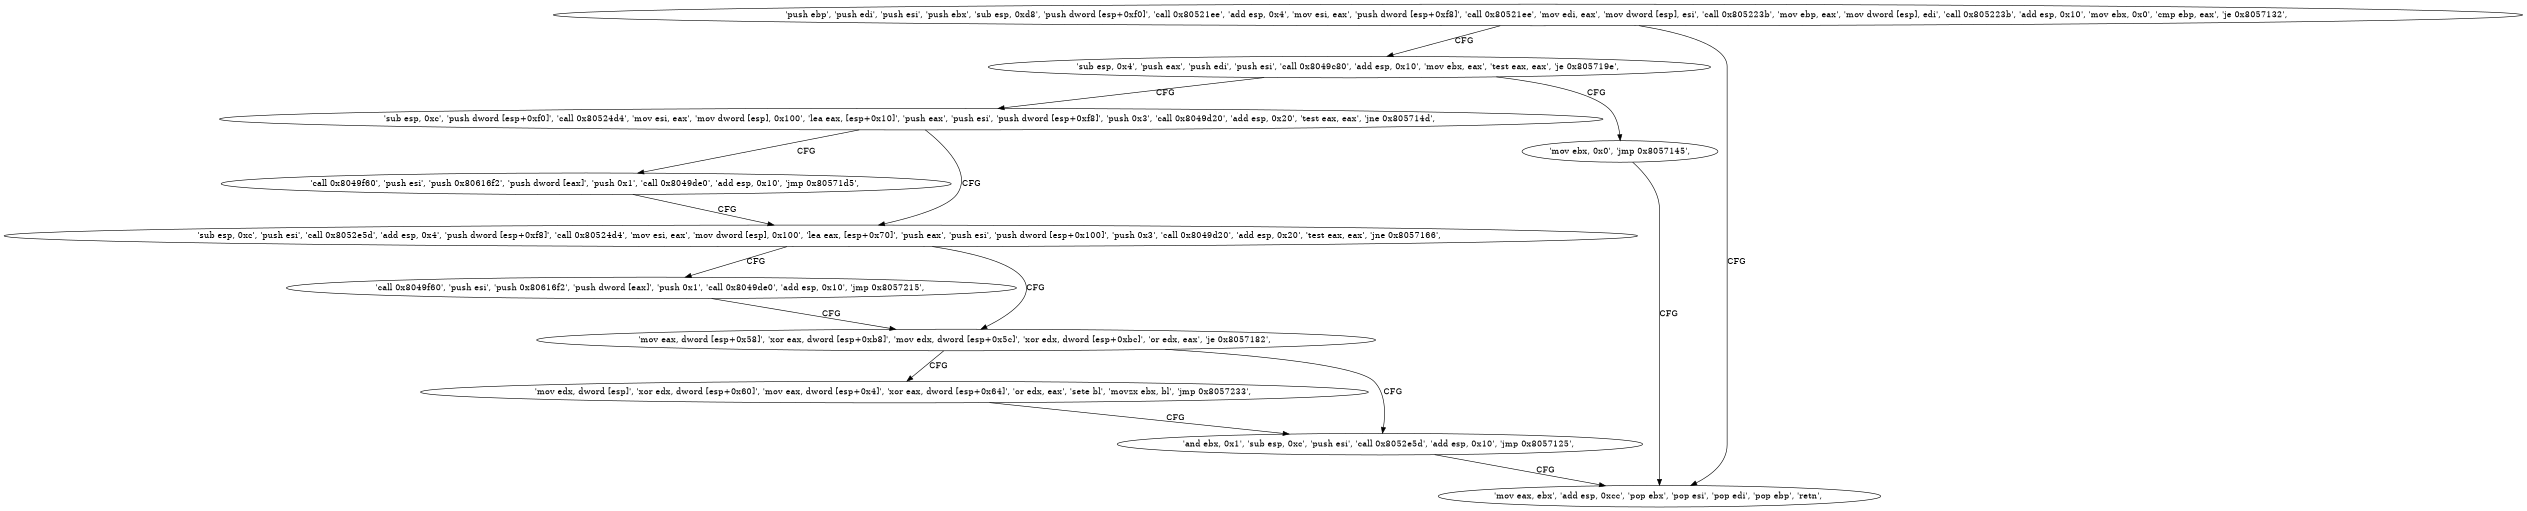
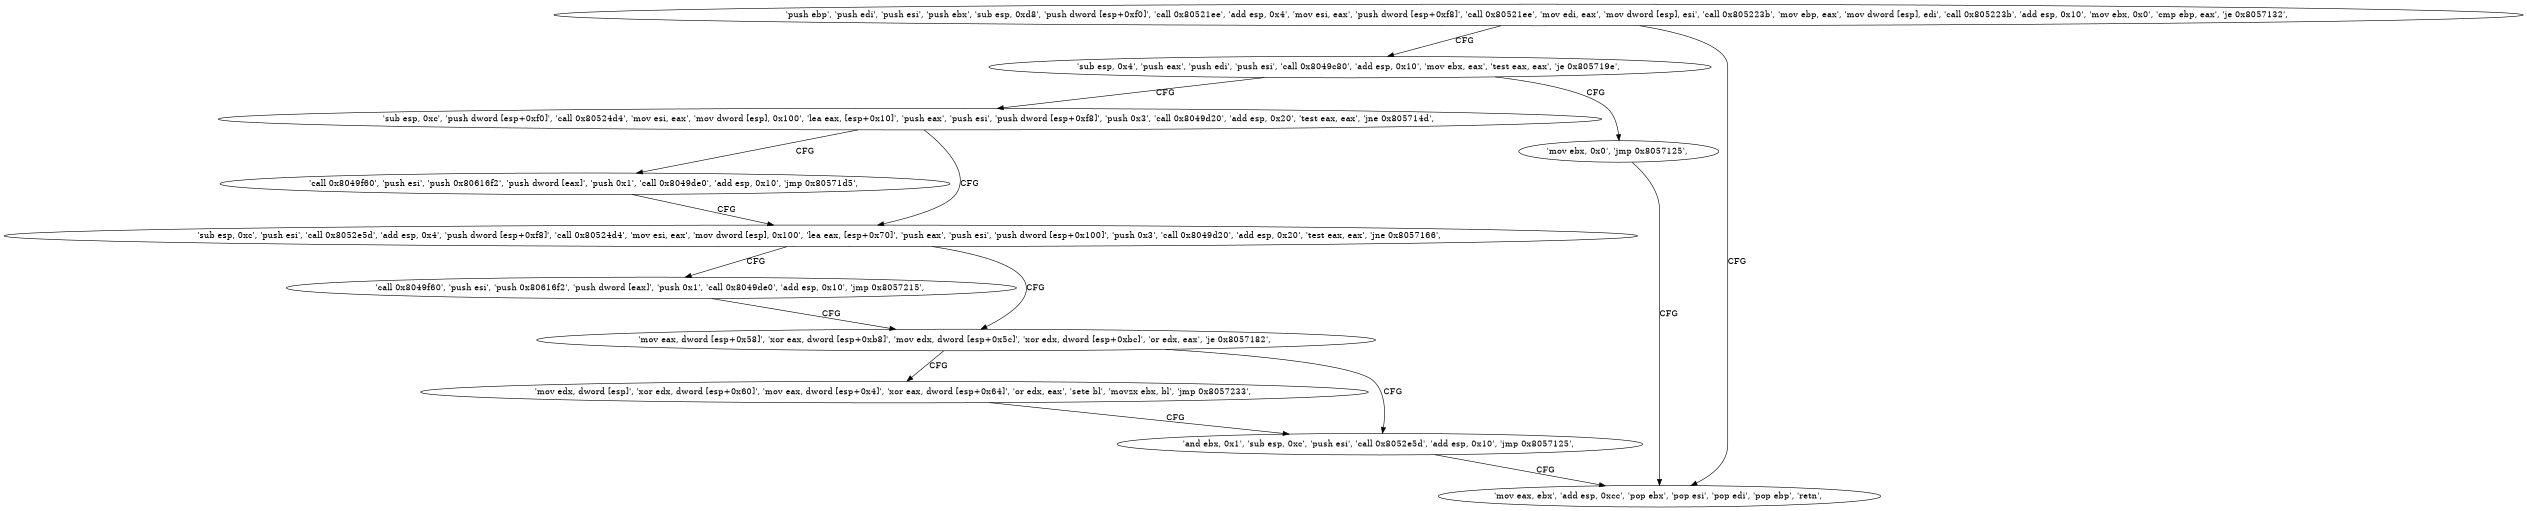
(1620, 151) -> (1619, 151)
